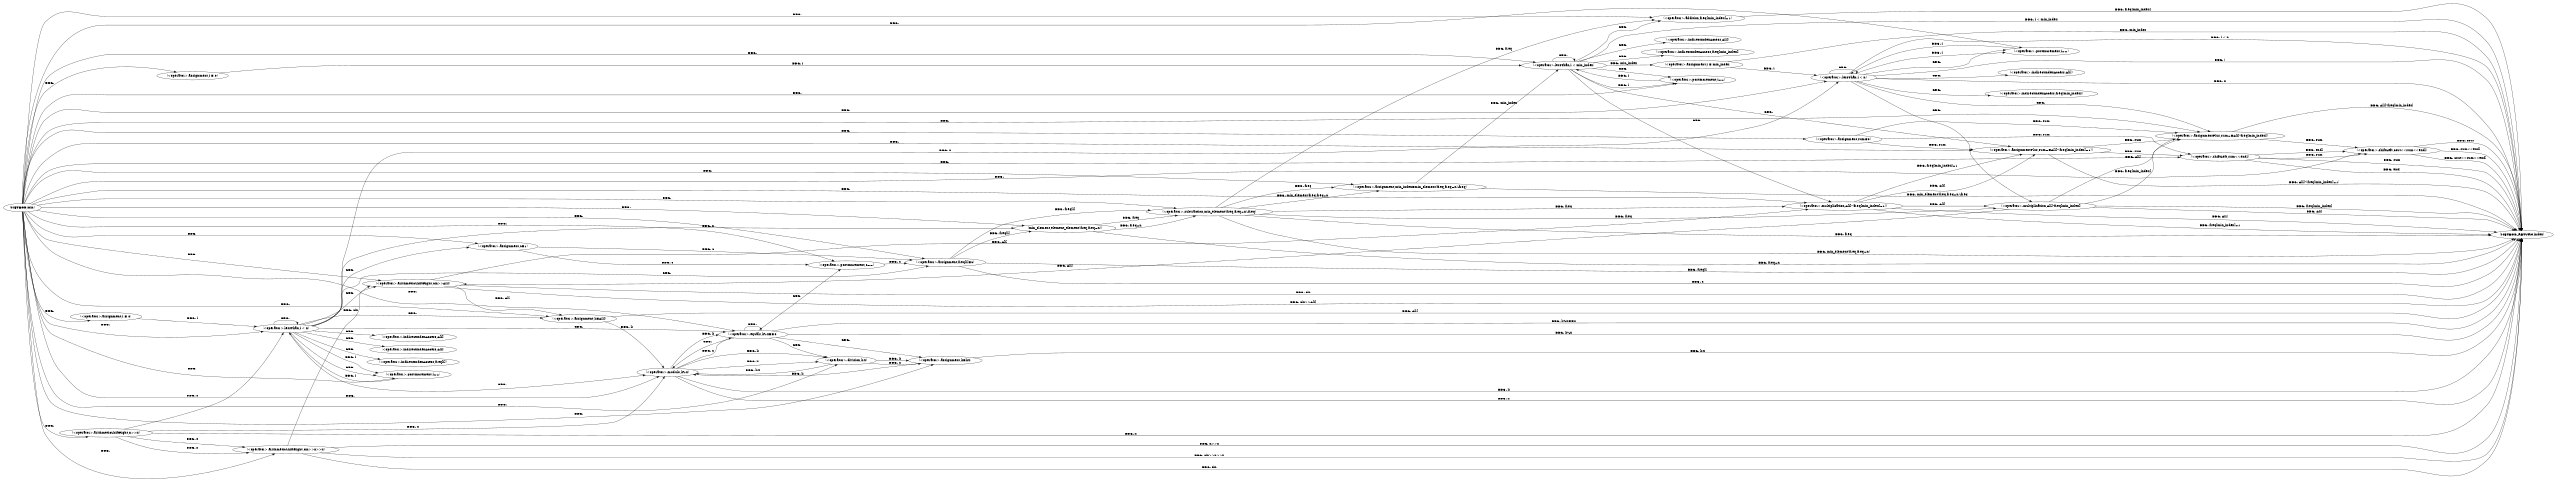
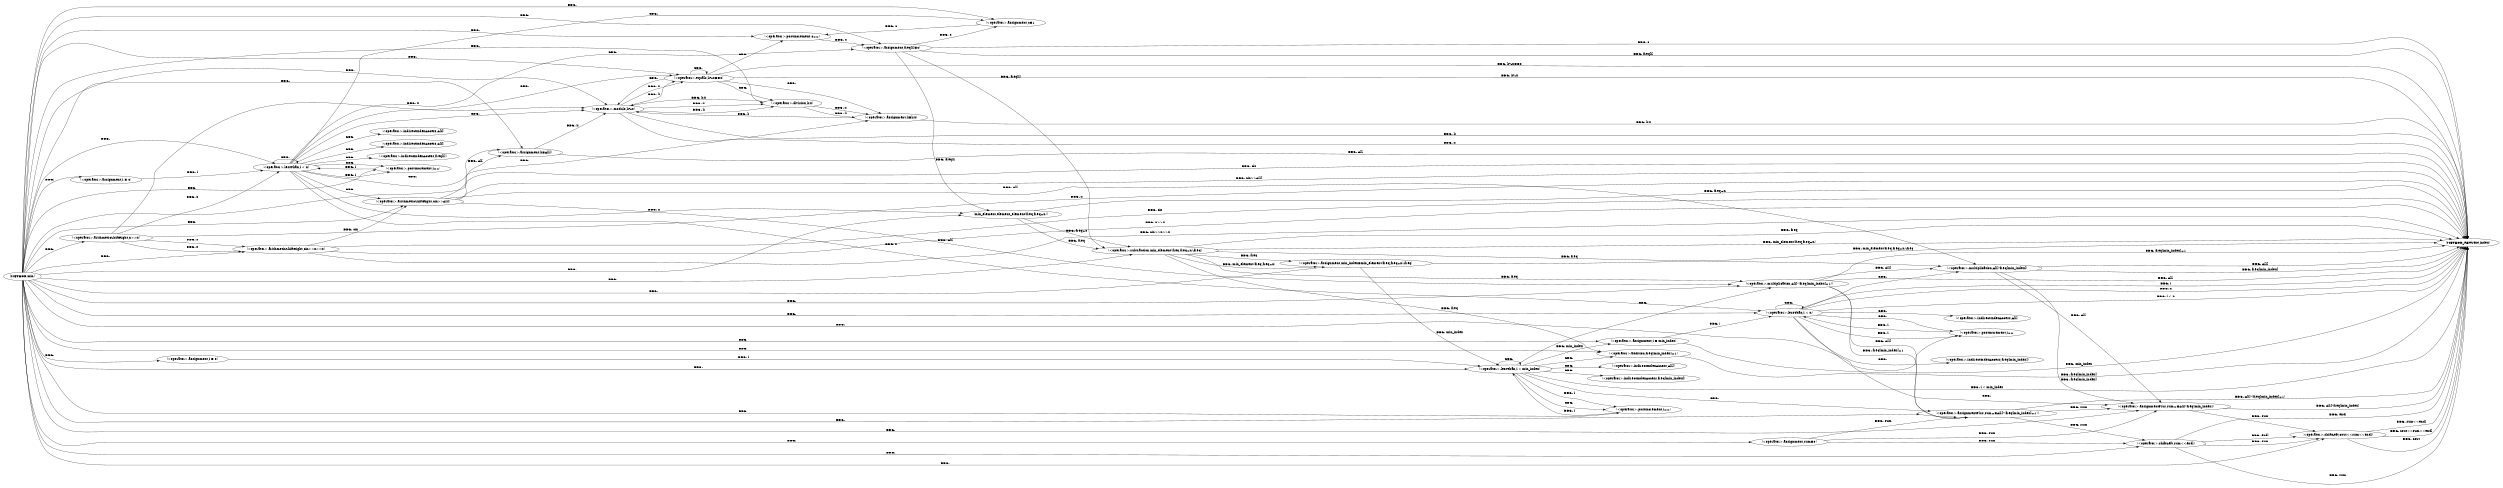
(724, 252) -> (954, 37)
(1238, 260) -> (1213, 187)
none -> (792, 342)
